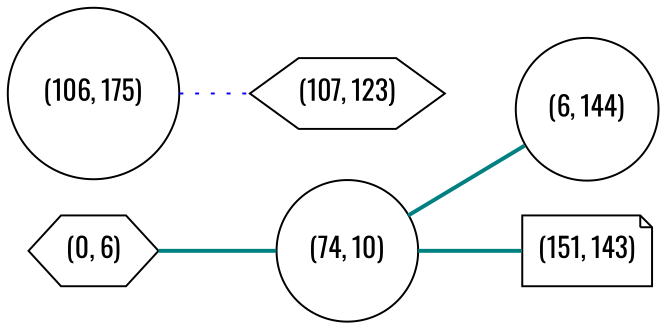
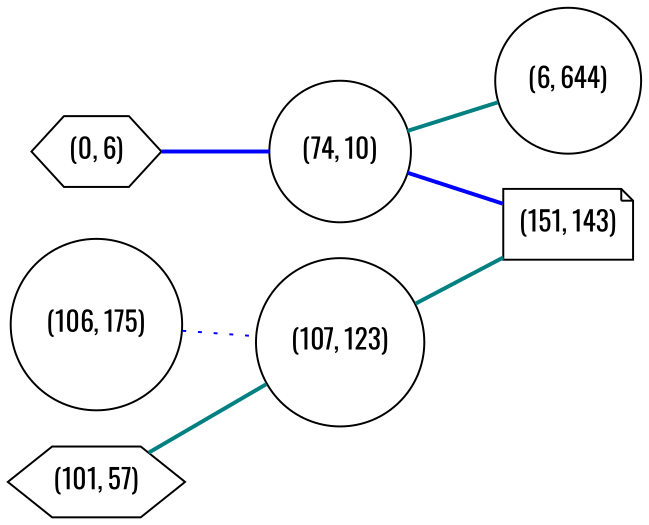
(347, 93) -> (340, 342)
(587, 109) -> (568, 81)
(217, 251) -> (216, 152)
(470, 251) -> (455, 188)
none -> (459, 281)
none -> (96, 482)
